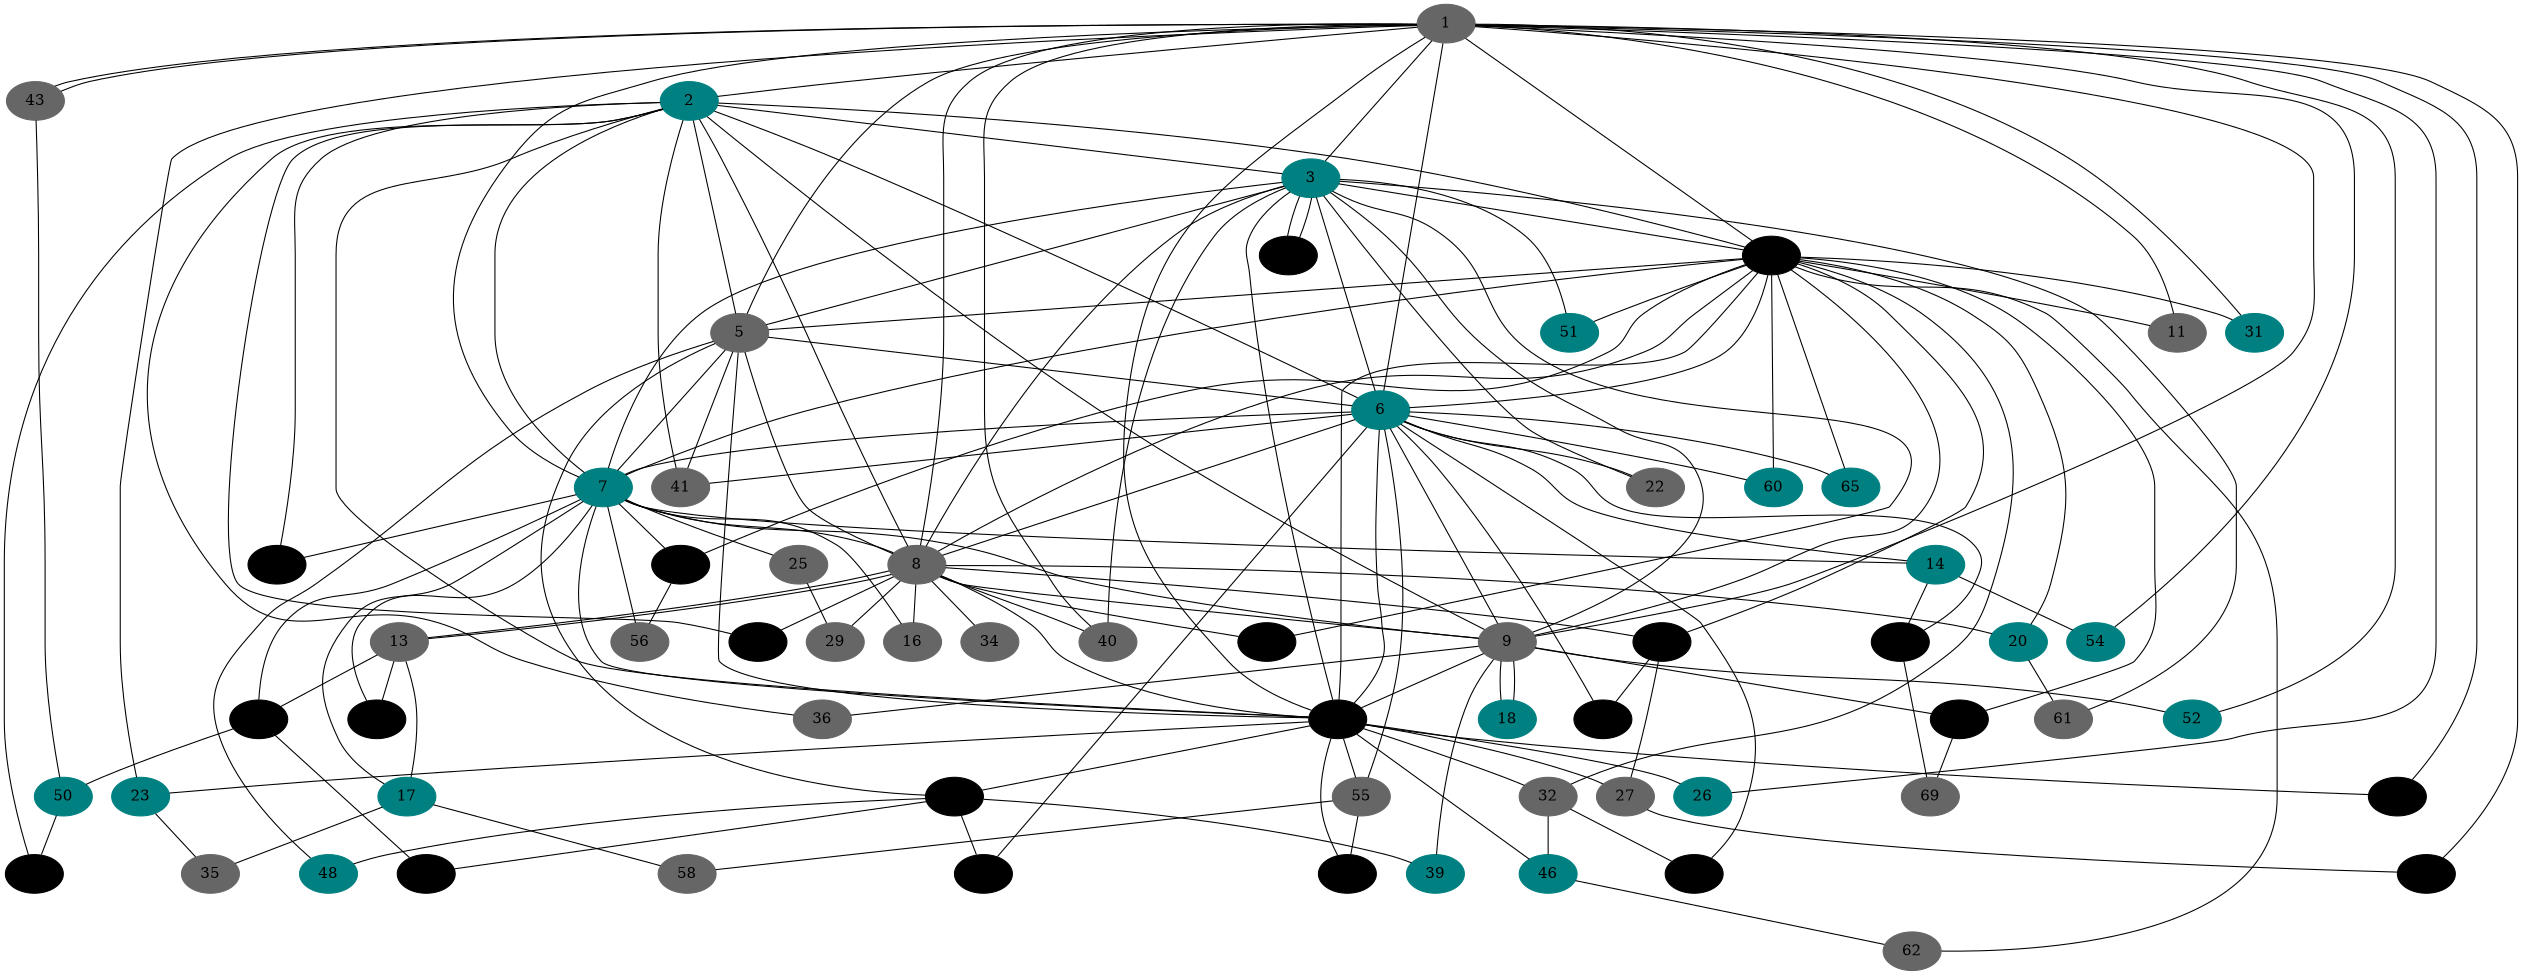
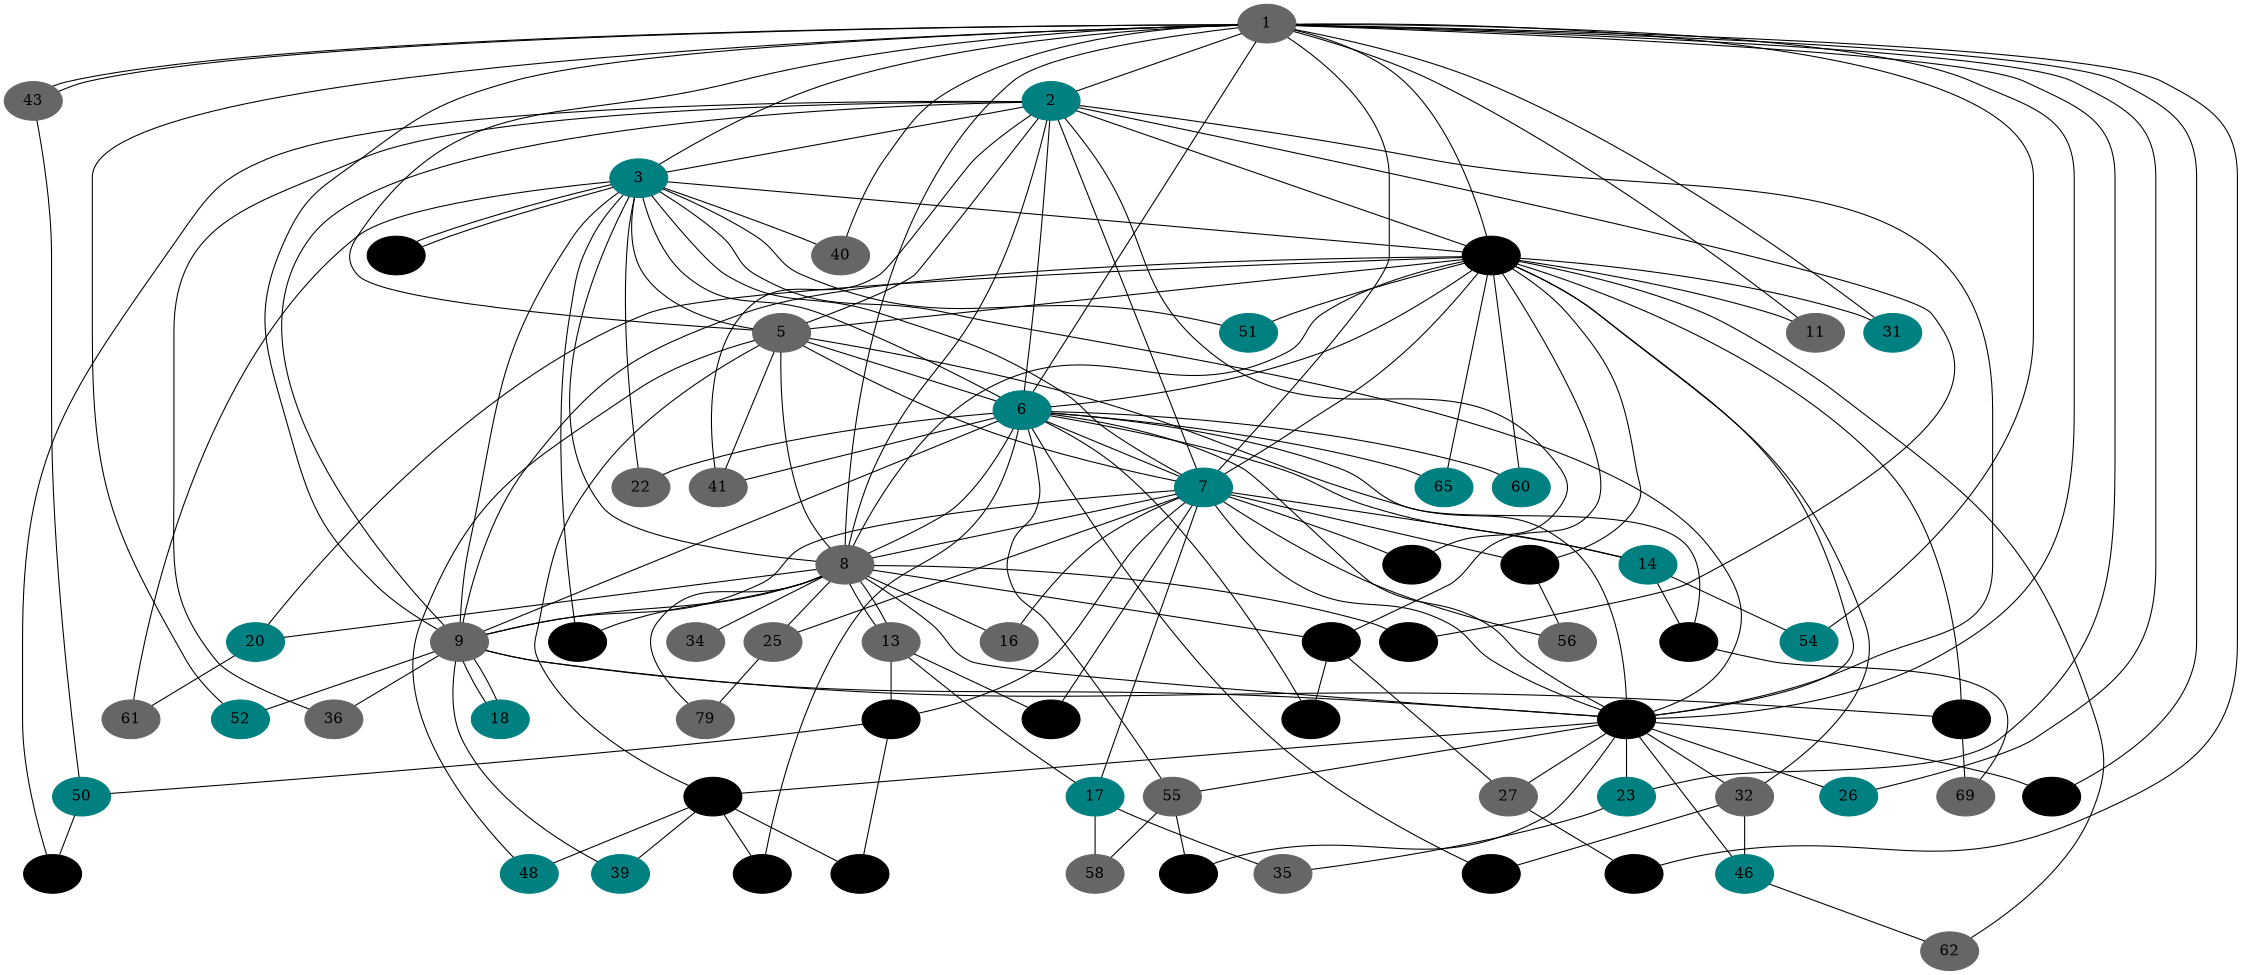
(1012, 603) -> (809, 603)
(835, 642) -> (705, 719)
